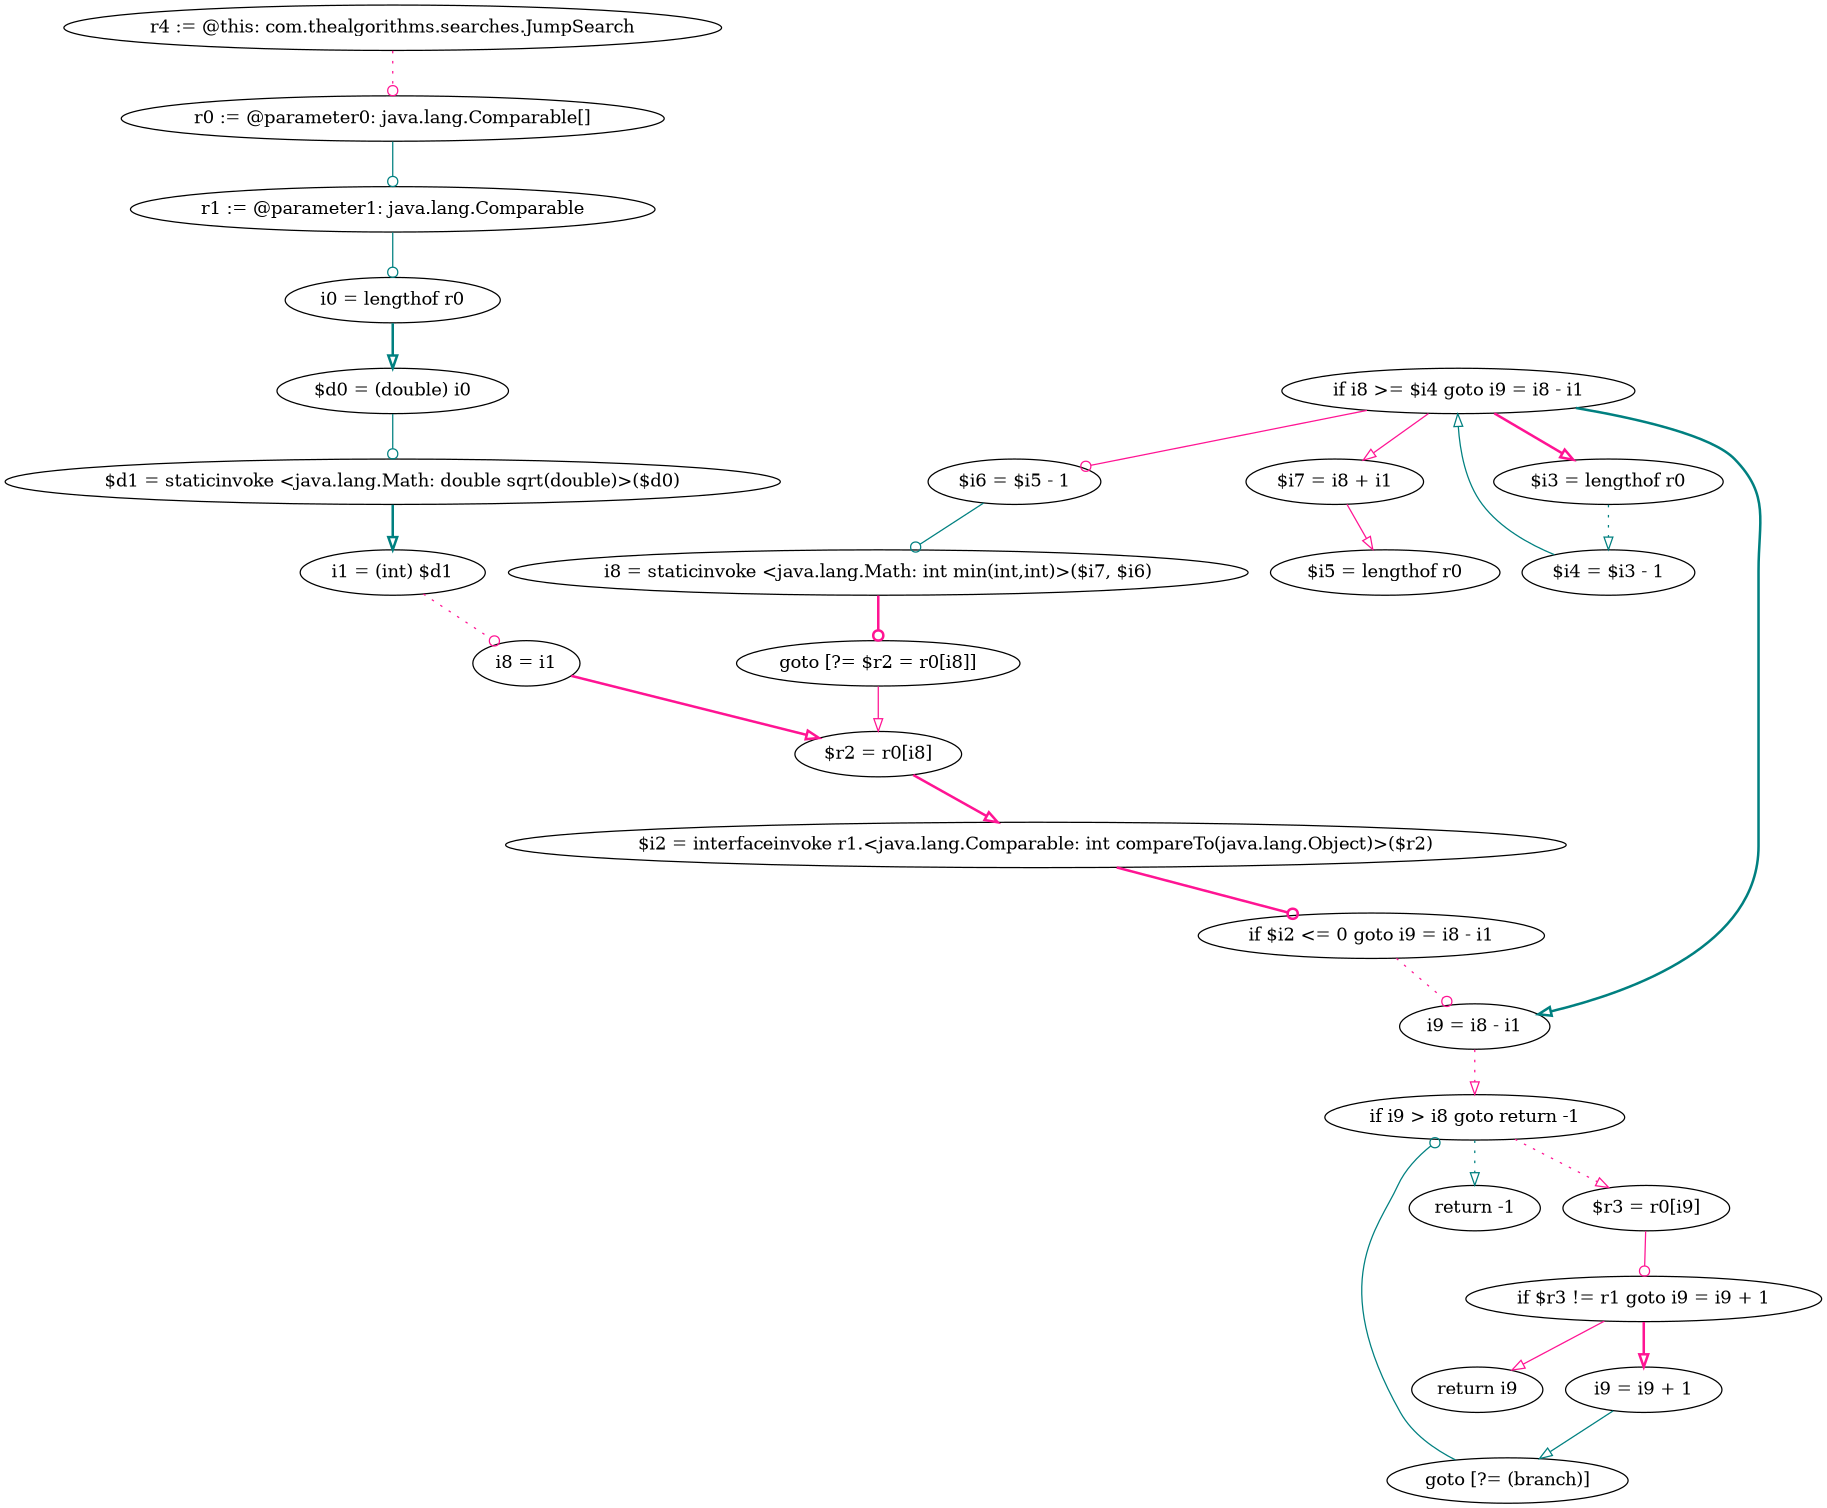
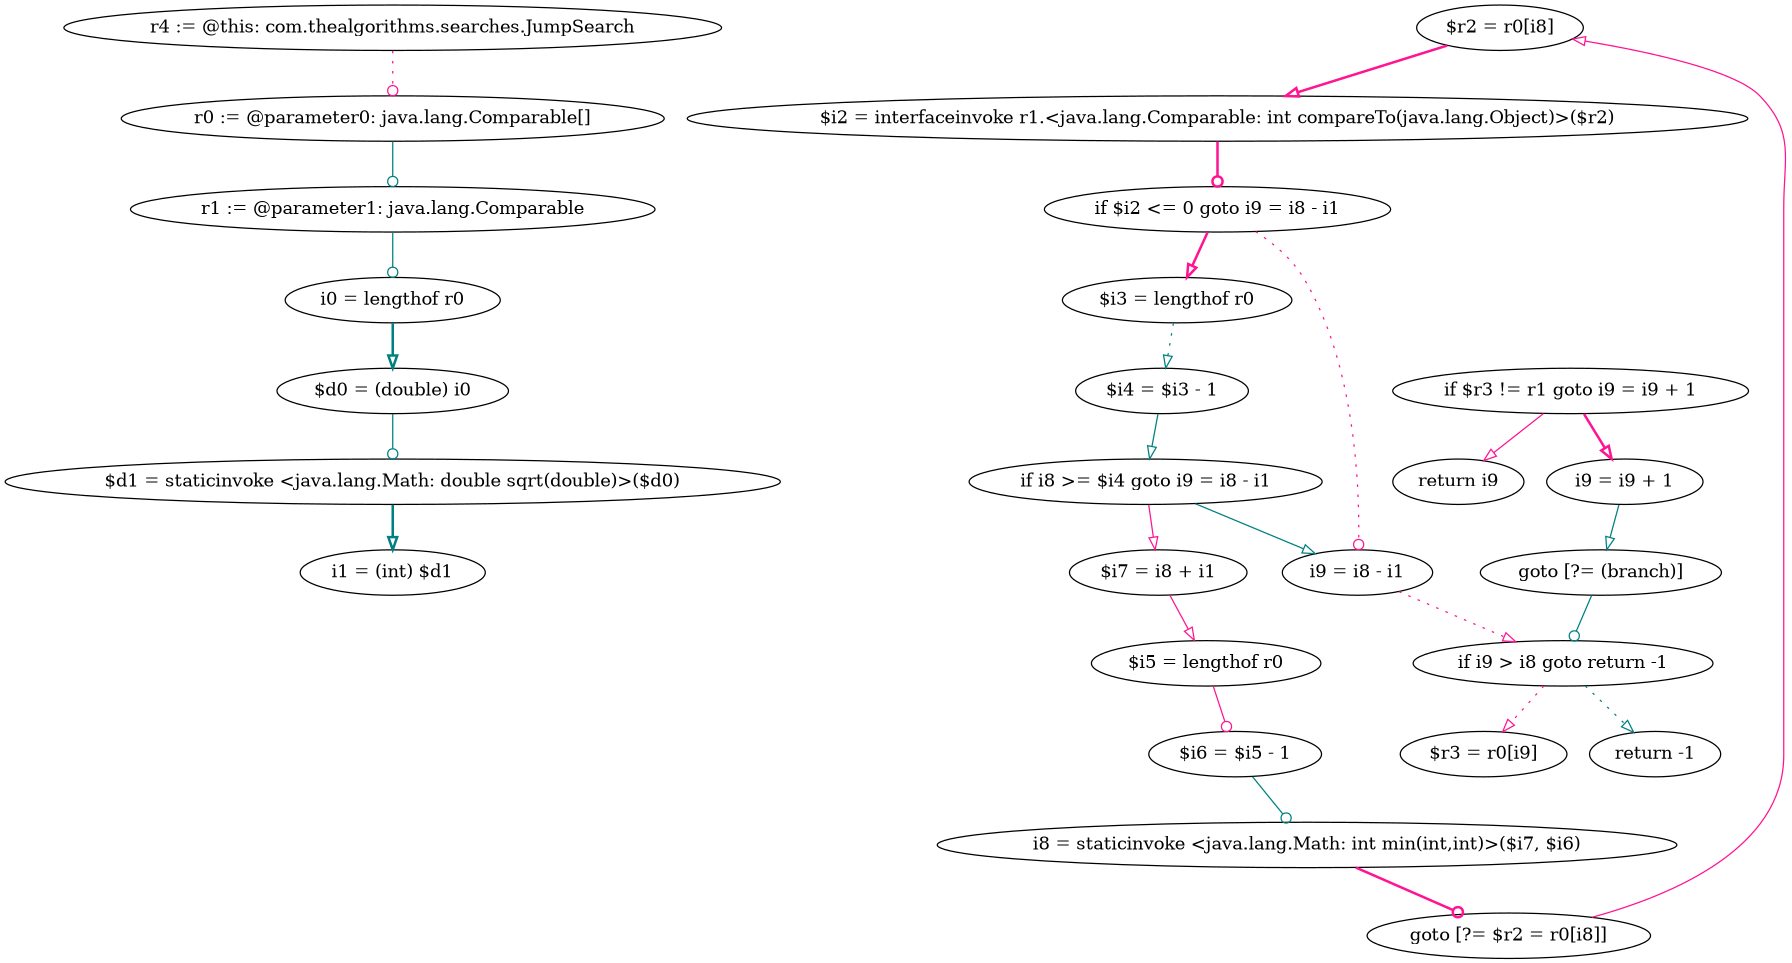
(1528, 433) -> (1200, 249)
(1229, 438) -> (1219, 704)
(526, 663) -> none
(1758, 707) -> (1249, 526)
(1645, 1249) -> none
